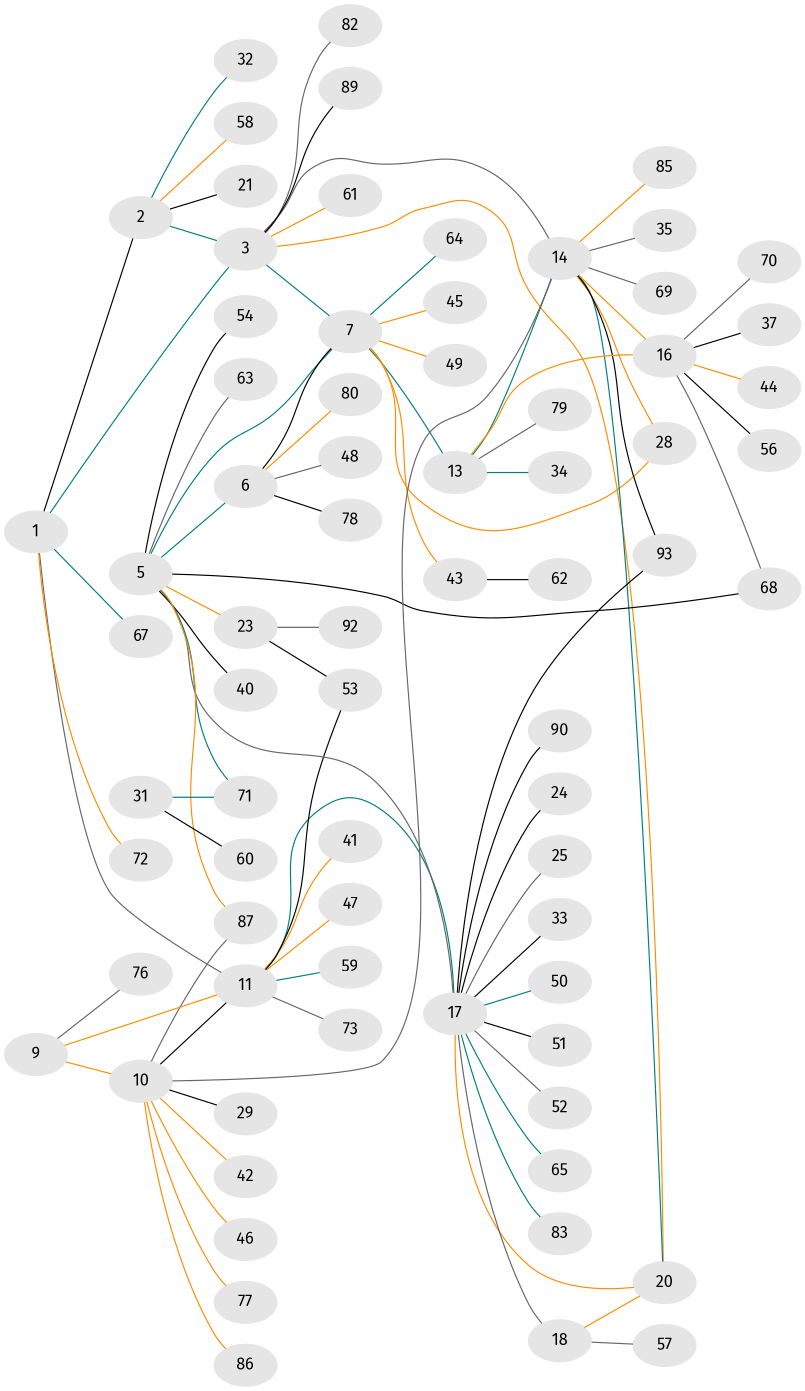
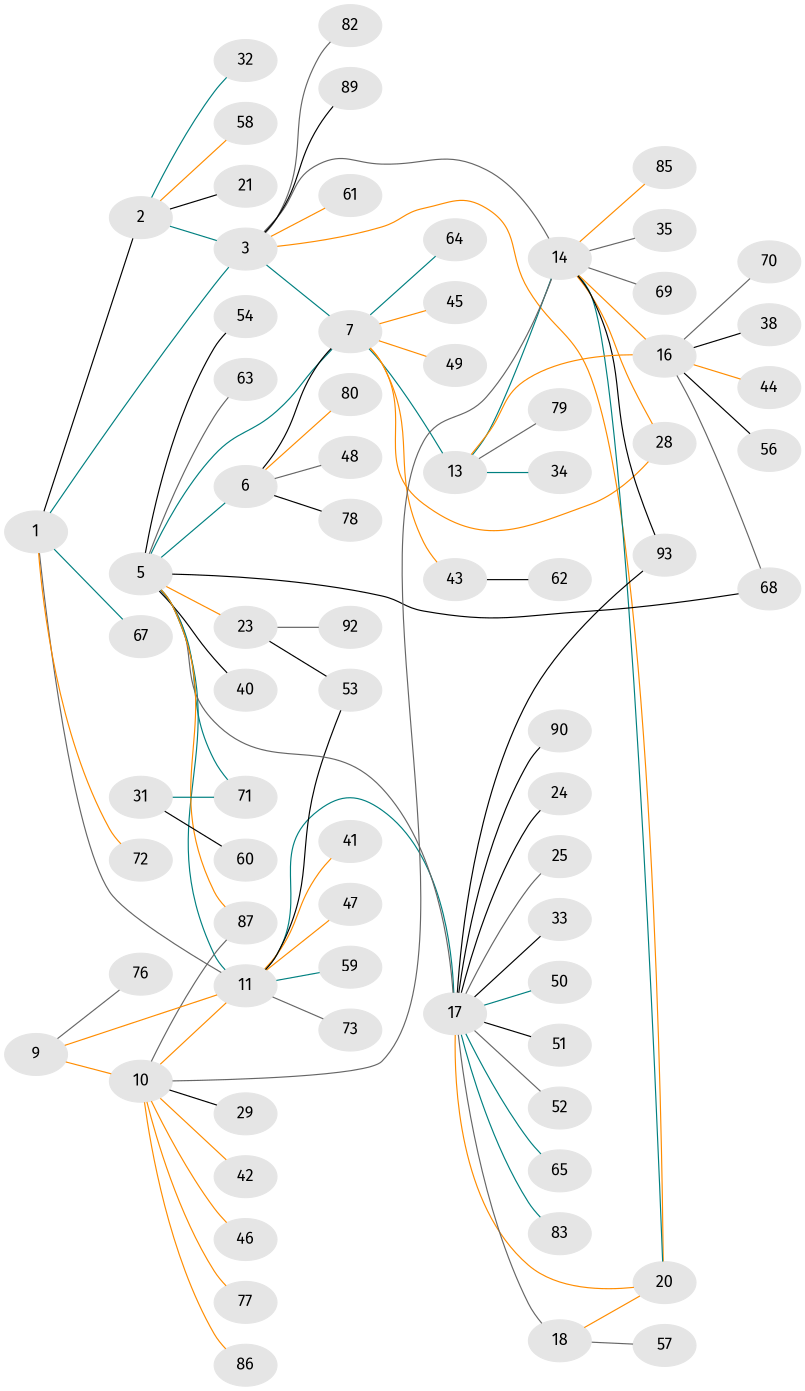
(769, 325) -> (769, 325)
none -> (189, 839)
(193, 1033) -> (193, 1033)
